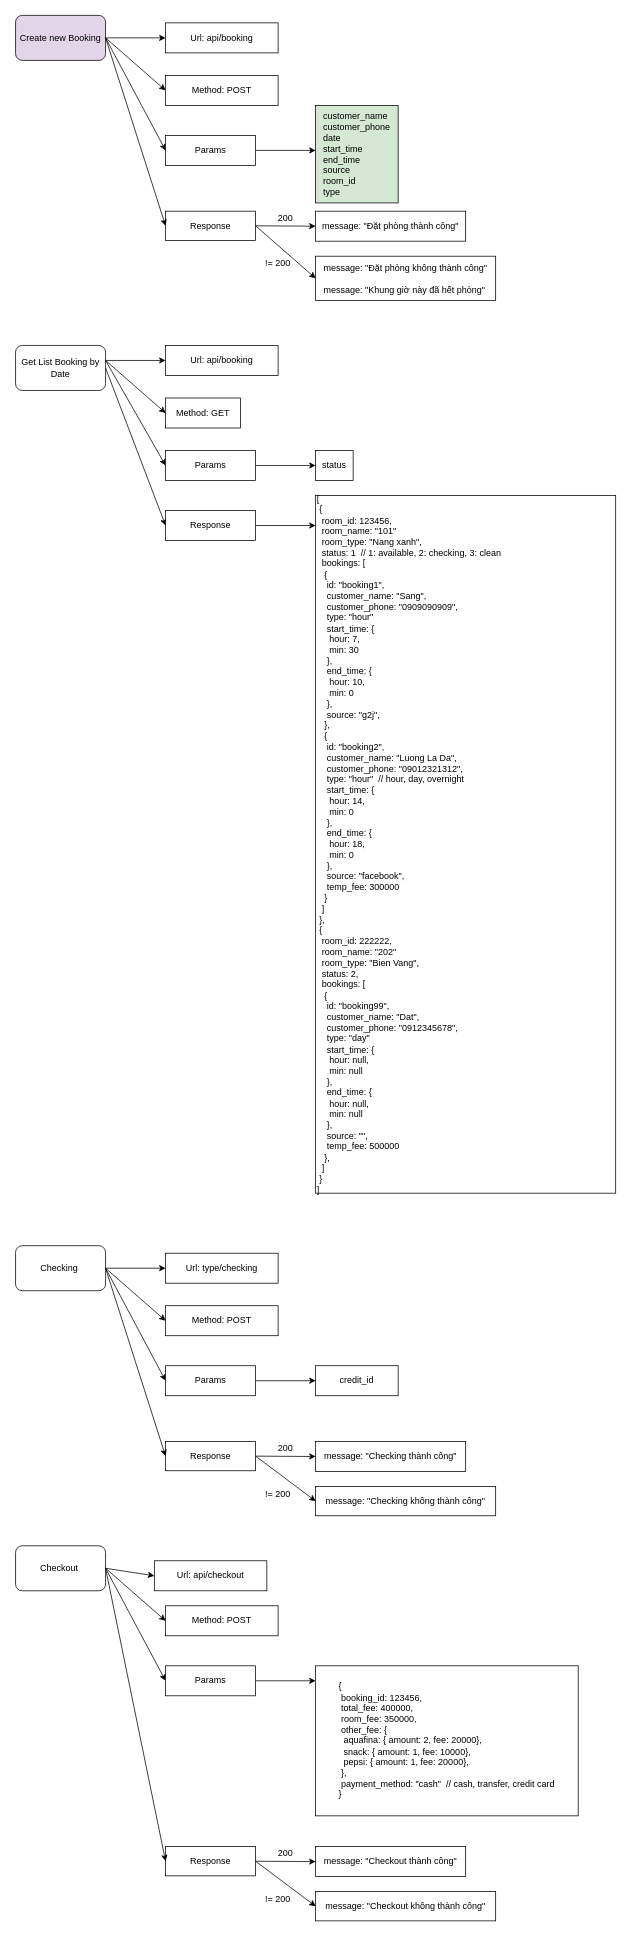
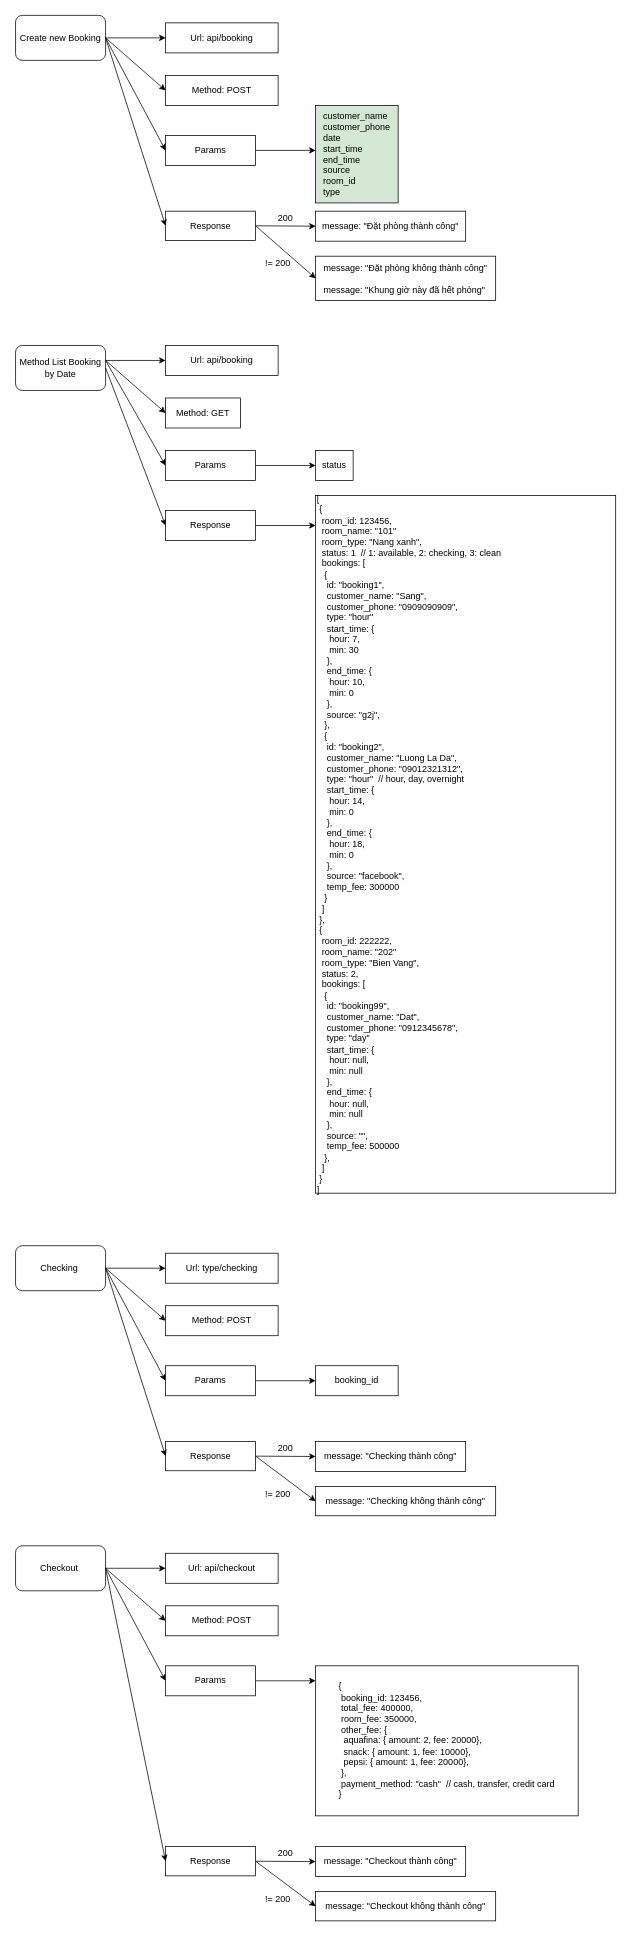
(60, 38) -> (60, 38)
(60, 368) -> (60, 368)
(357, 1380) -> (357, 1380)
(210, 1575) -> (222, 1568)
